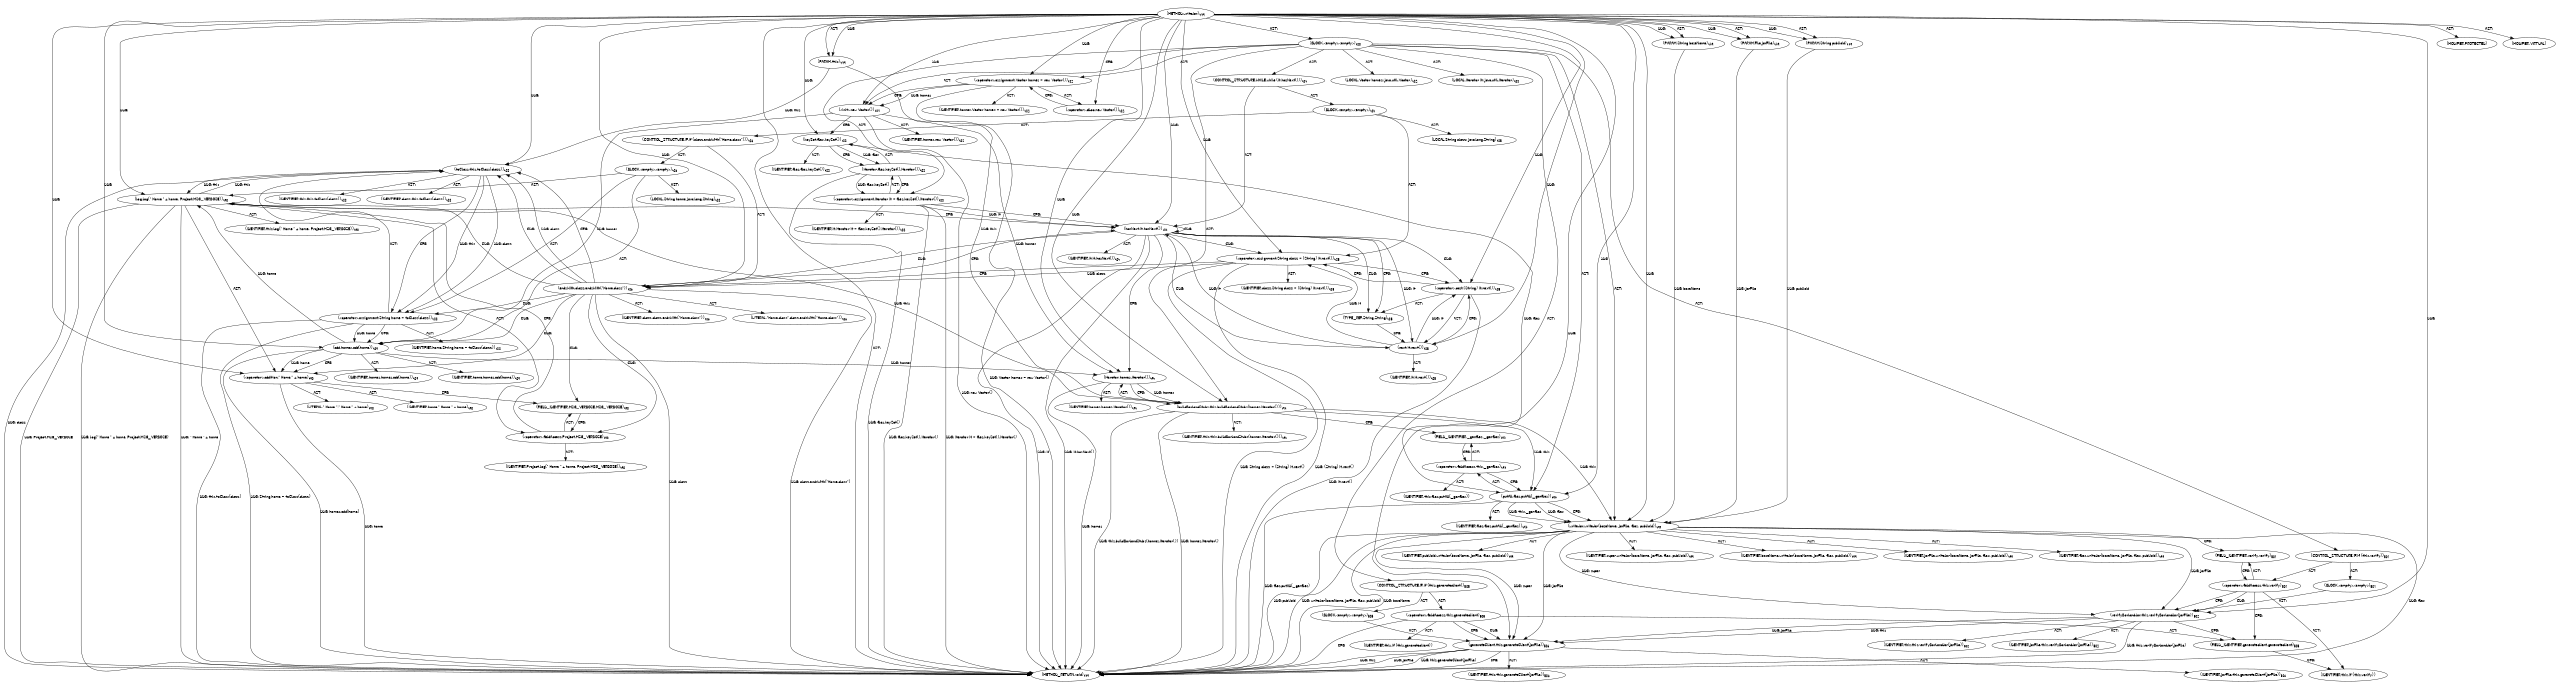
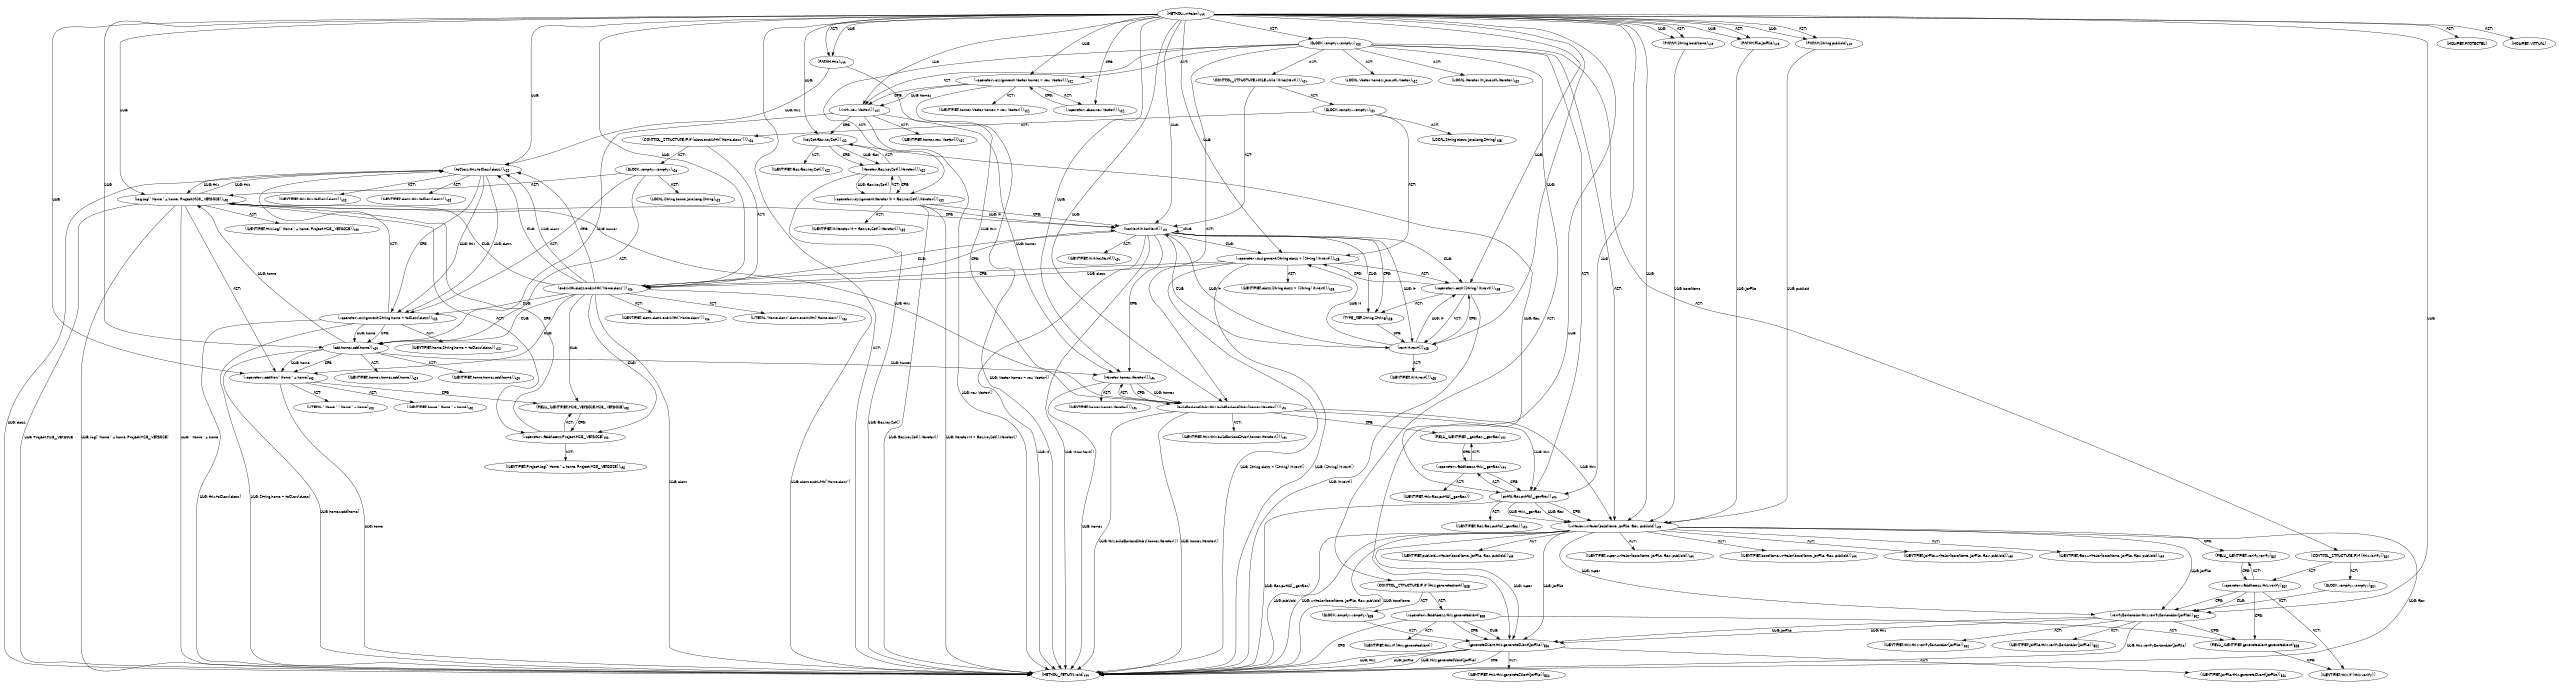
(1426, 274) -> (1426, 274)
